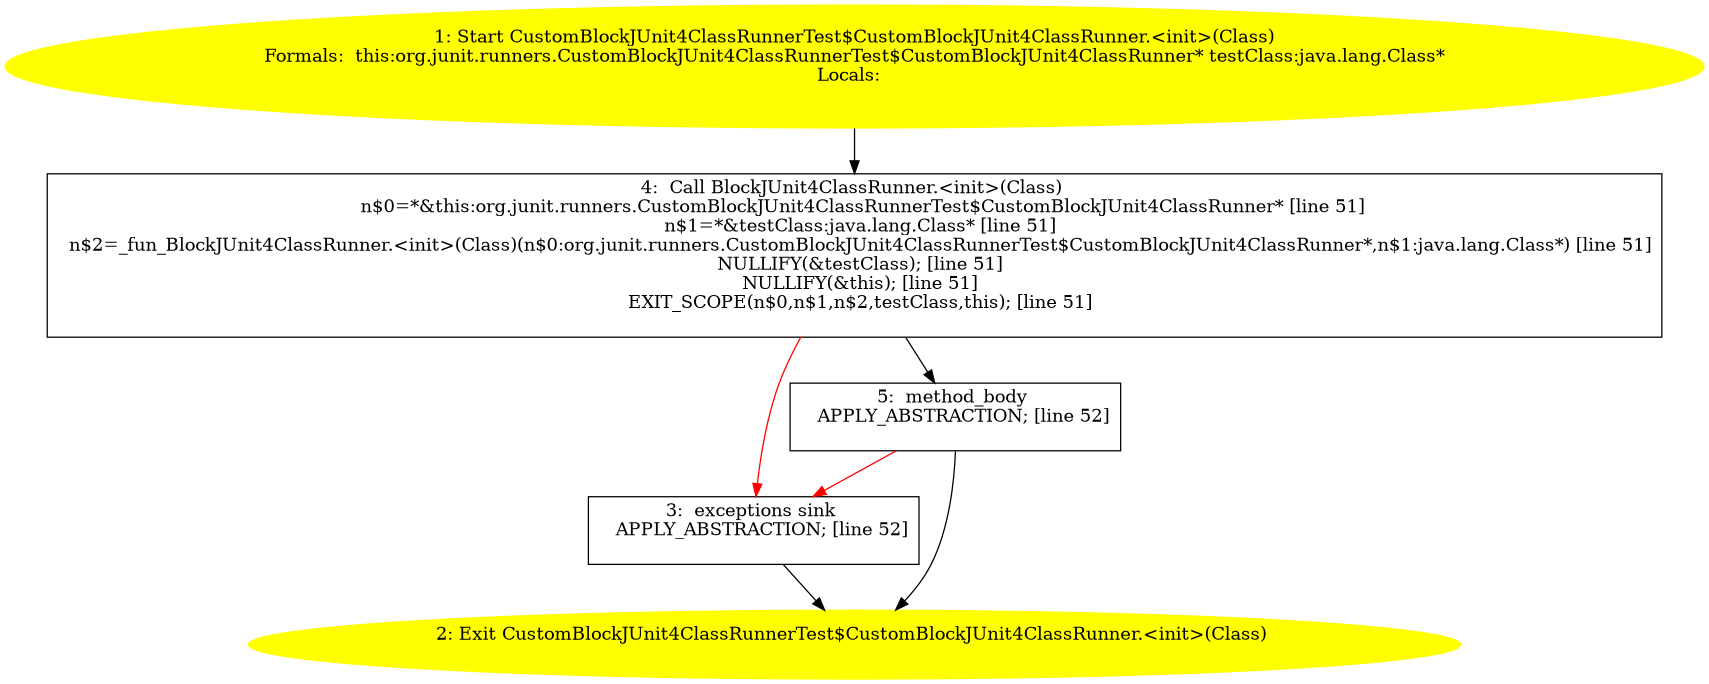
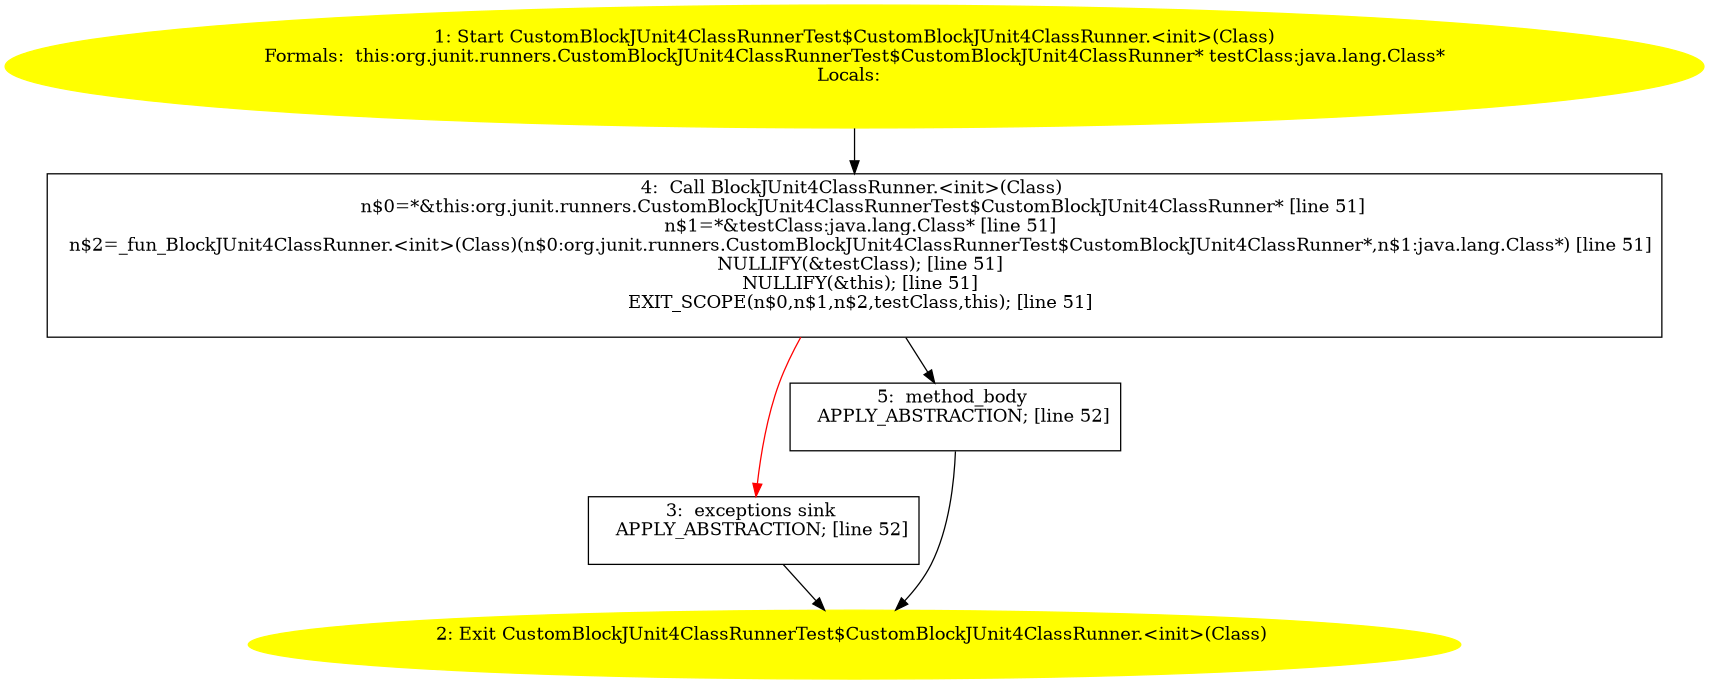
(860, 471) -> none
